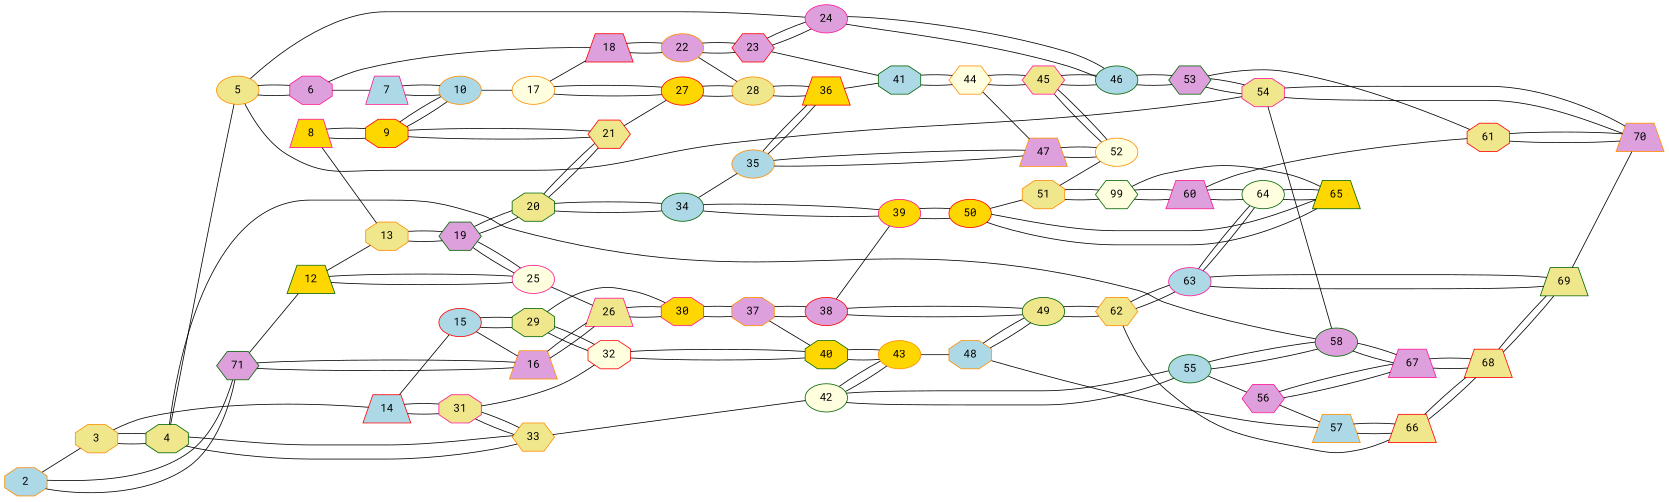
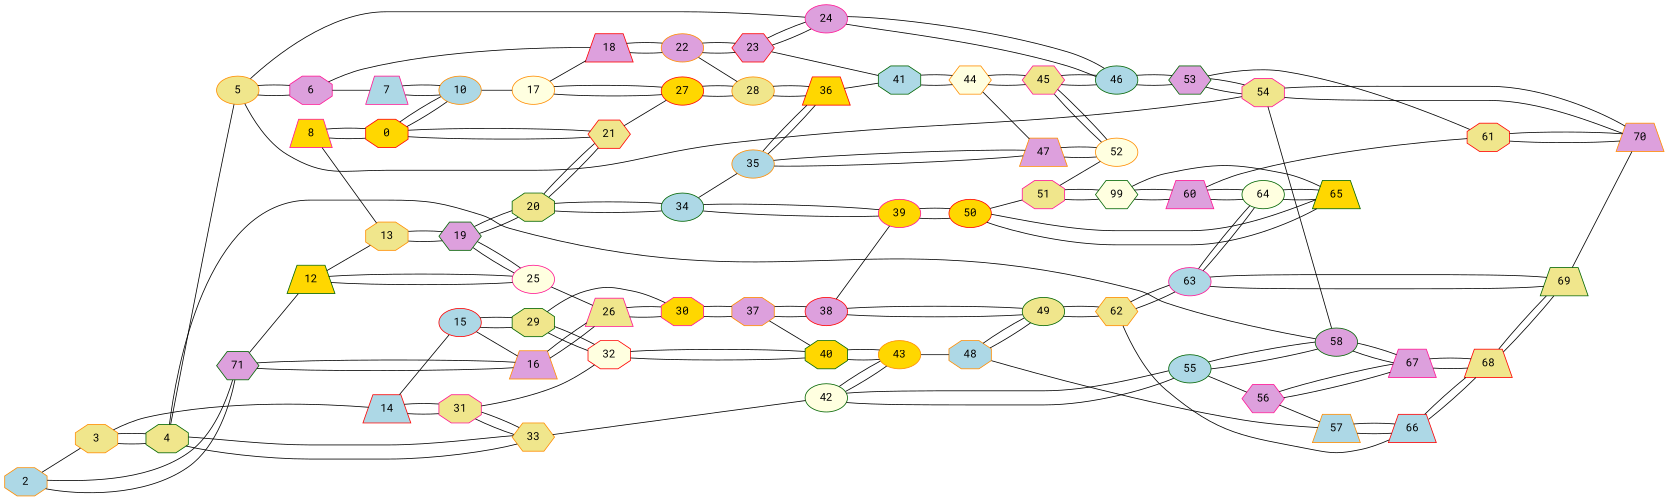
(387, 133) -> (387, 133)
(1043, 195) -> (1043, 195)
(1412, 428) -> (1412, 428)
